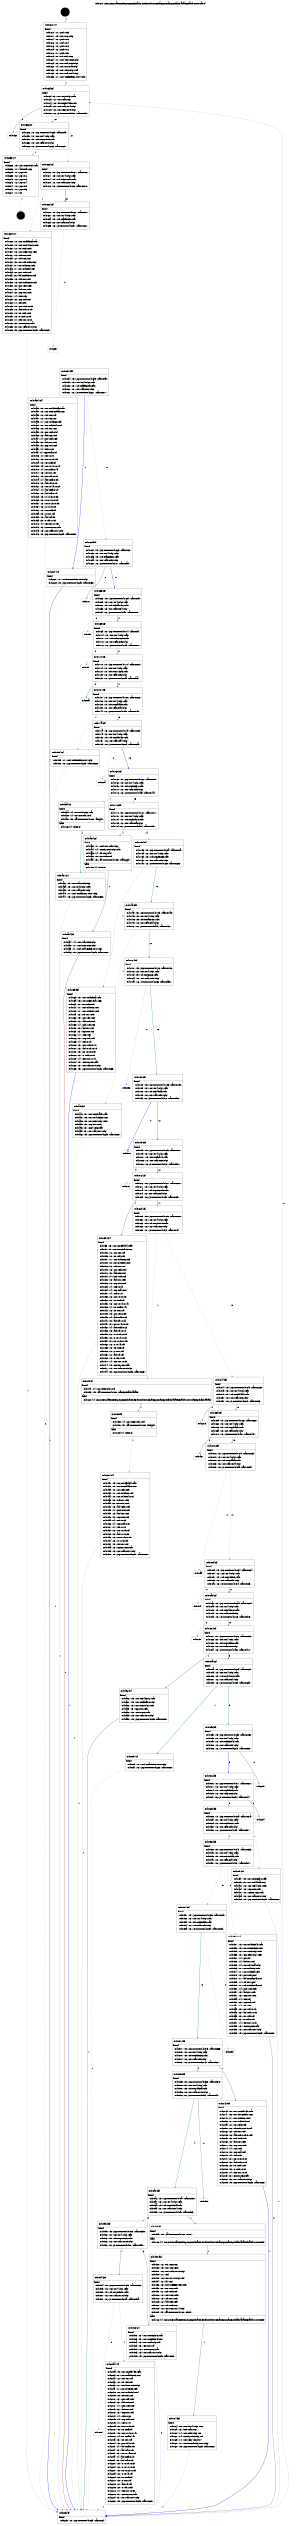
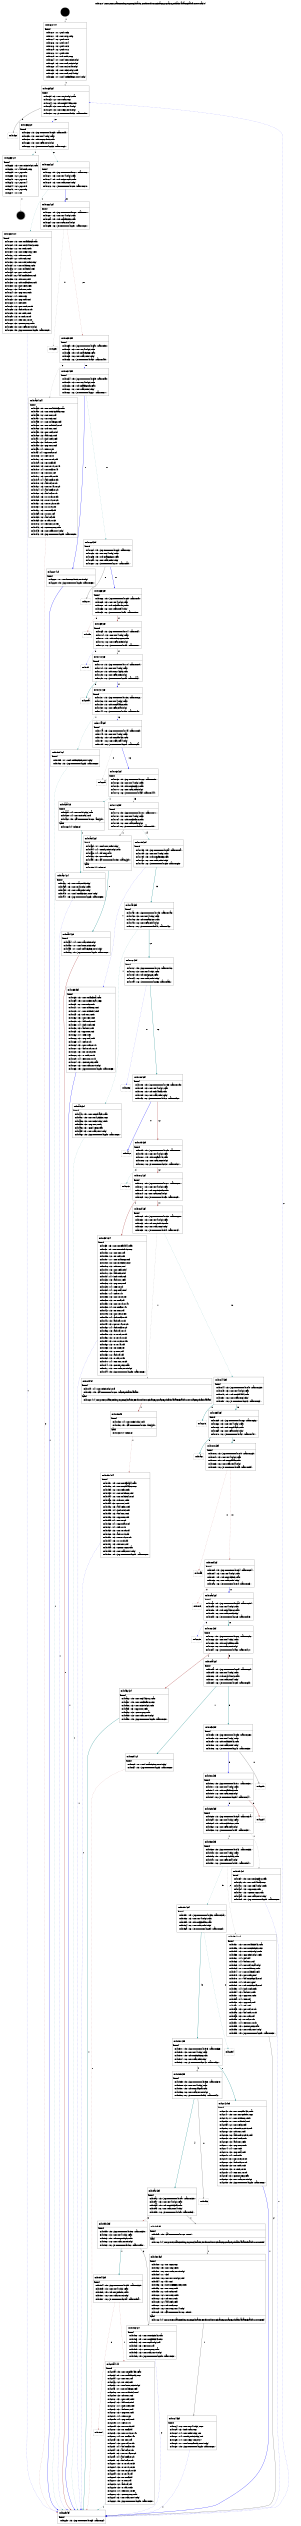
(70, 139) -> (54, 155)
none -> (84, 349)
